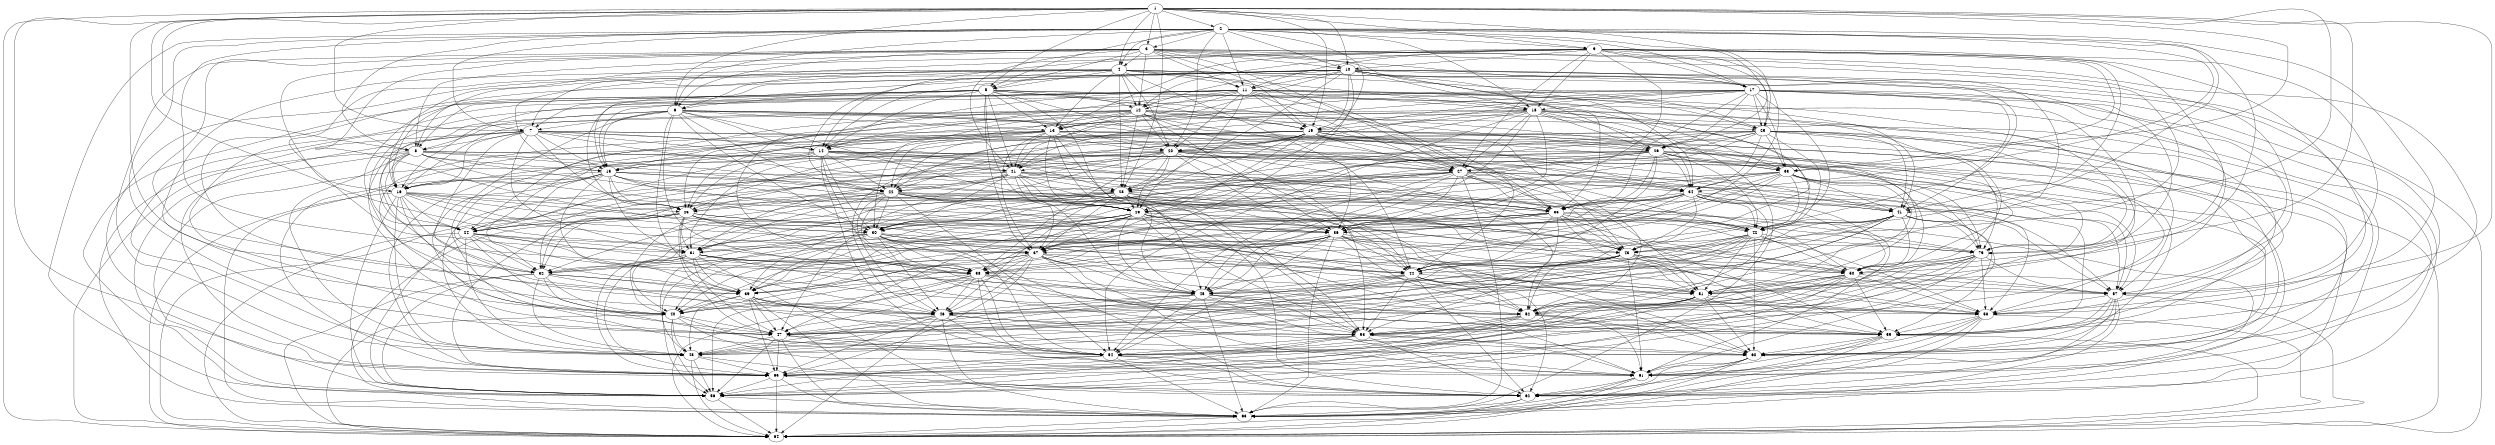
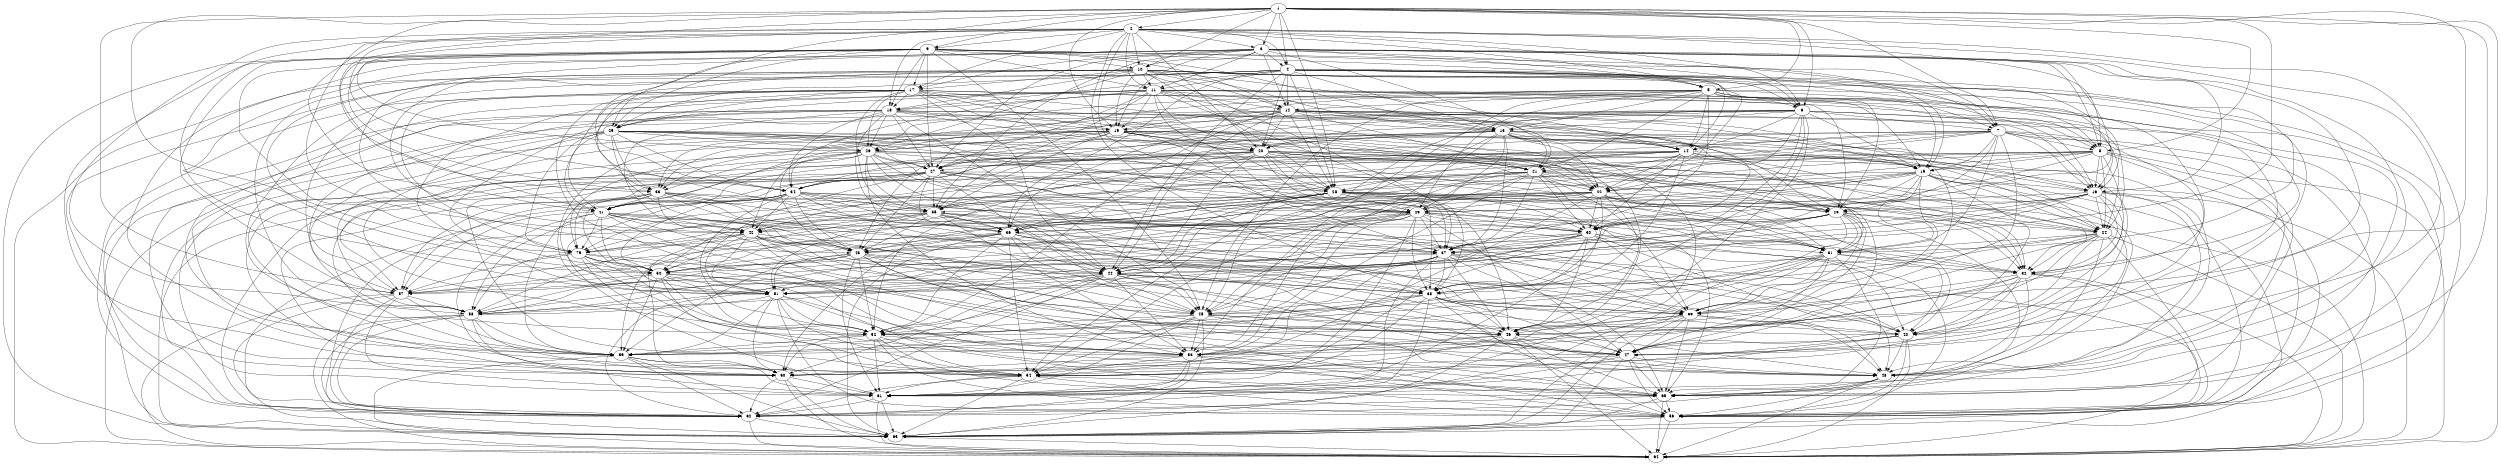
(1747, 177) -> none
(1133, 253) -> (1268, 284)
none -> (76, 258)
(1955, 348) -> (469, 334)
